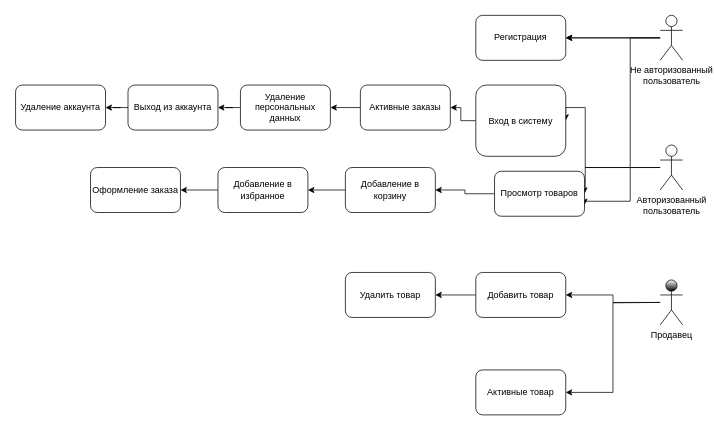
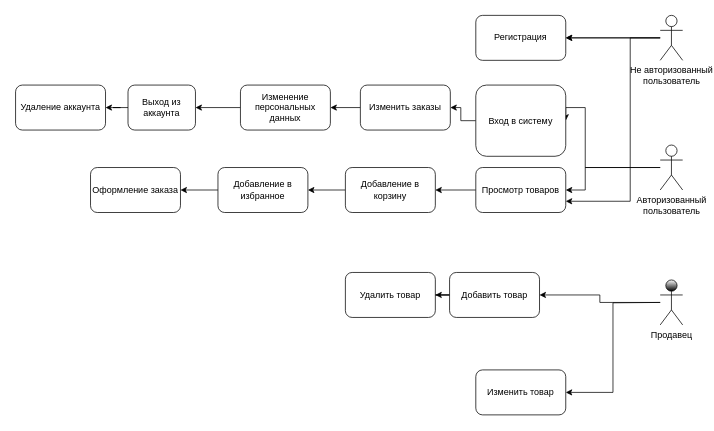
(173, 108) -> (162, 108)
(285, 108) -> (285, 108)
(405, 108) -> (405, 108)
(540, 194) -> (521, 190)
(521, 295) -> (495, 295)
(521, 393) -> (521, 393)
